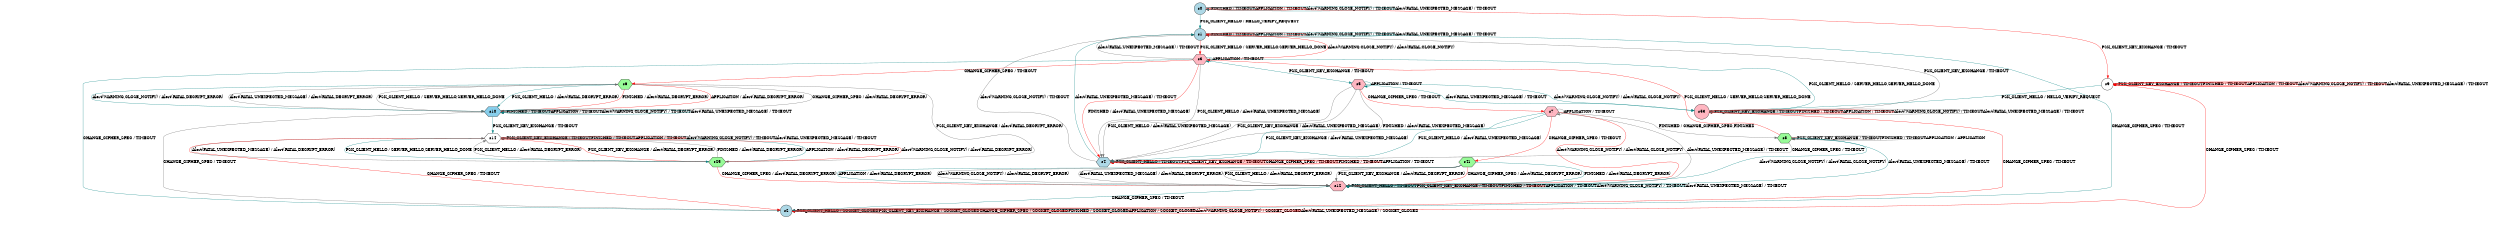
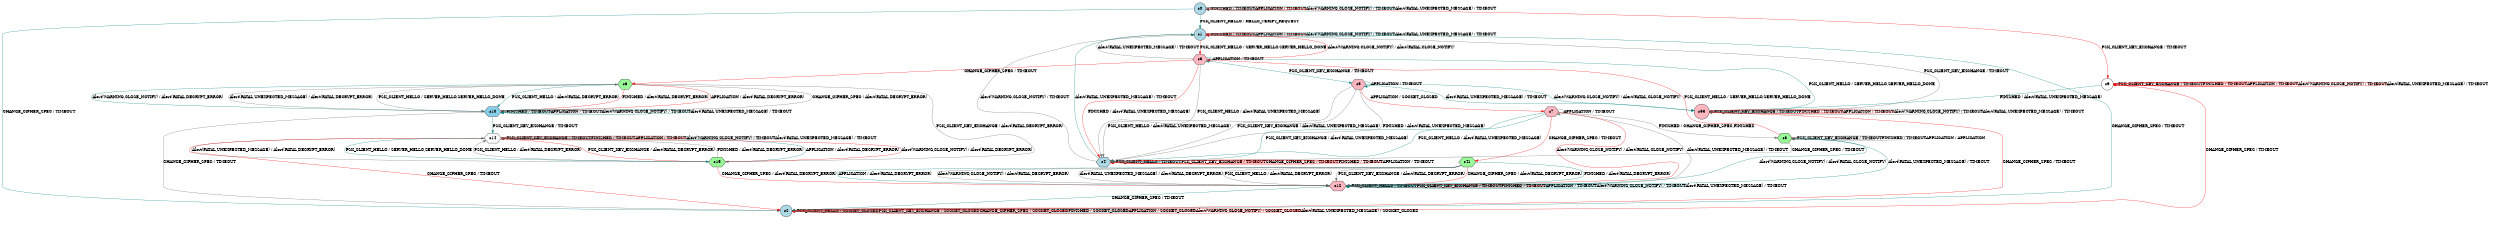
(239, 74) -> (134, 25)
(1404, 97) -> (1404, 97)
(2051, 97) -> (2051, 97)
(717, 162) -> (717, 162)
